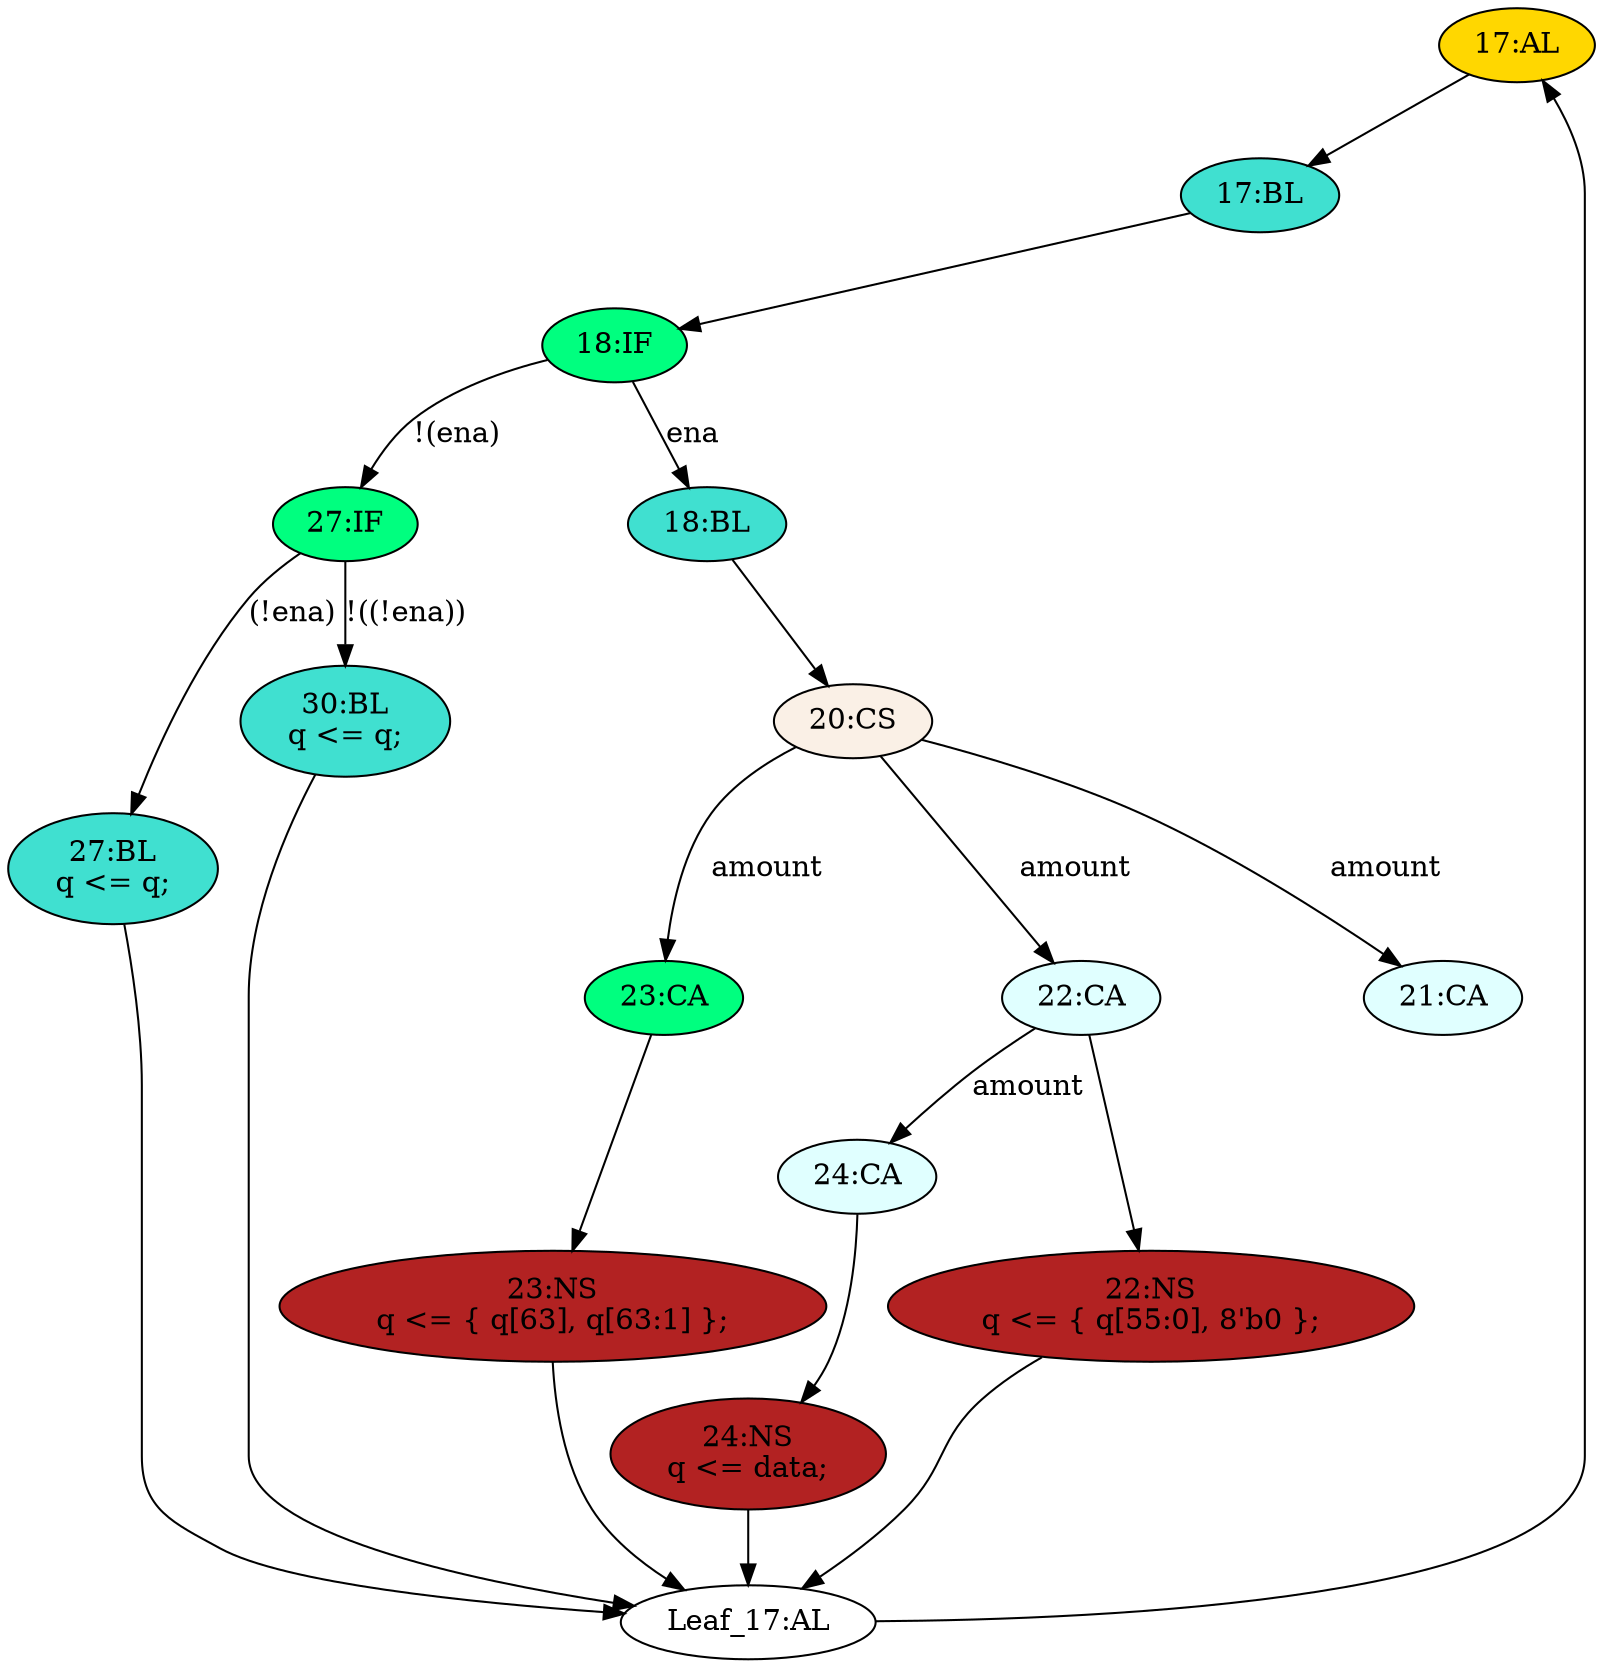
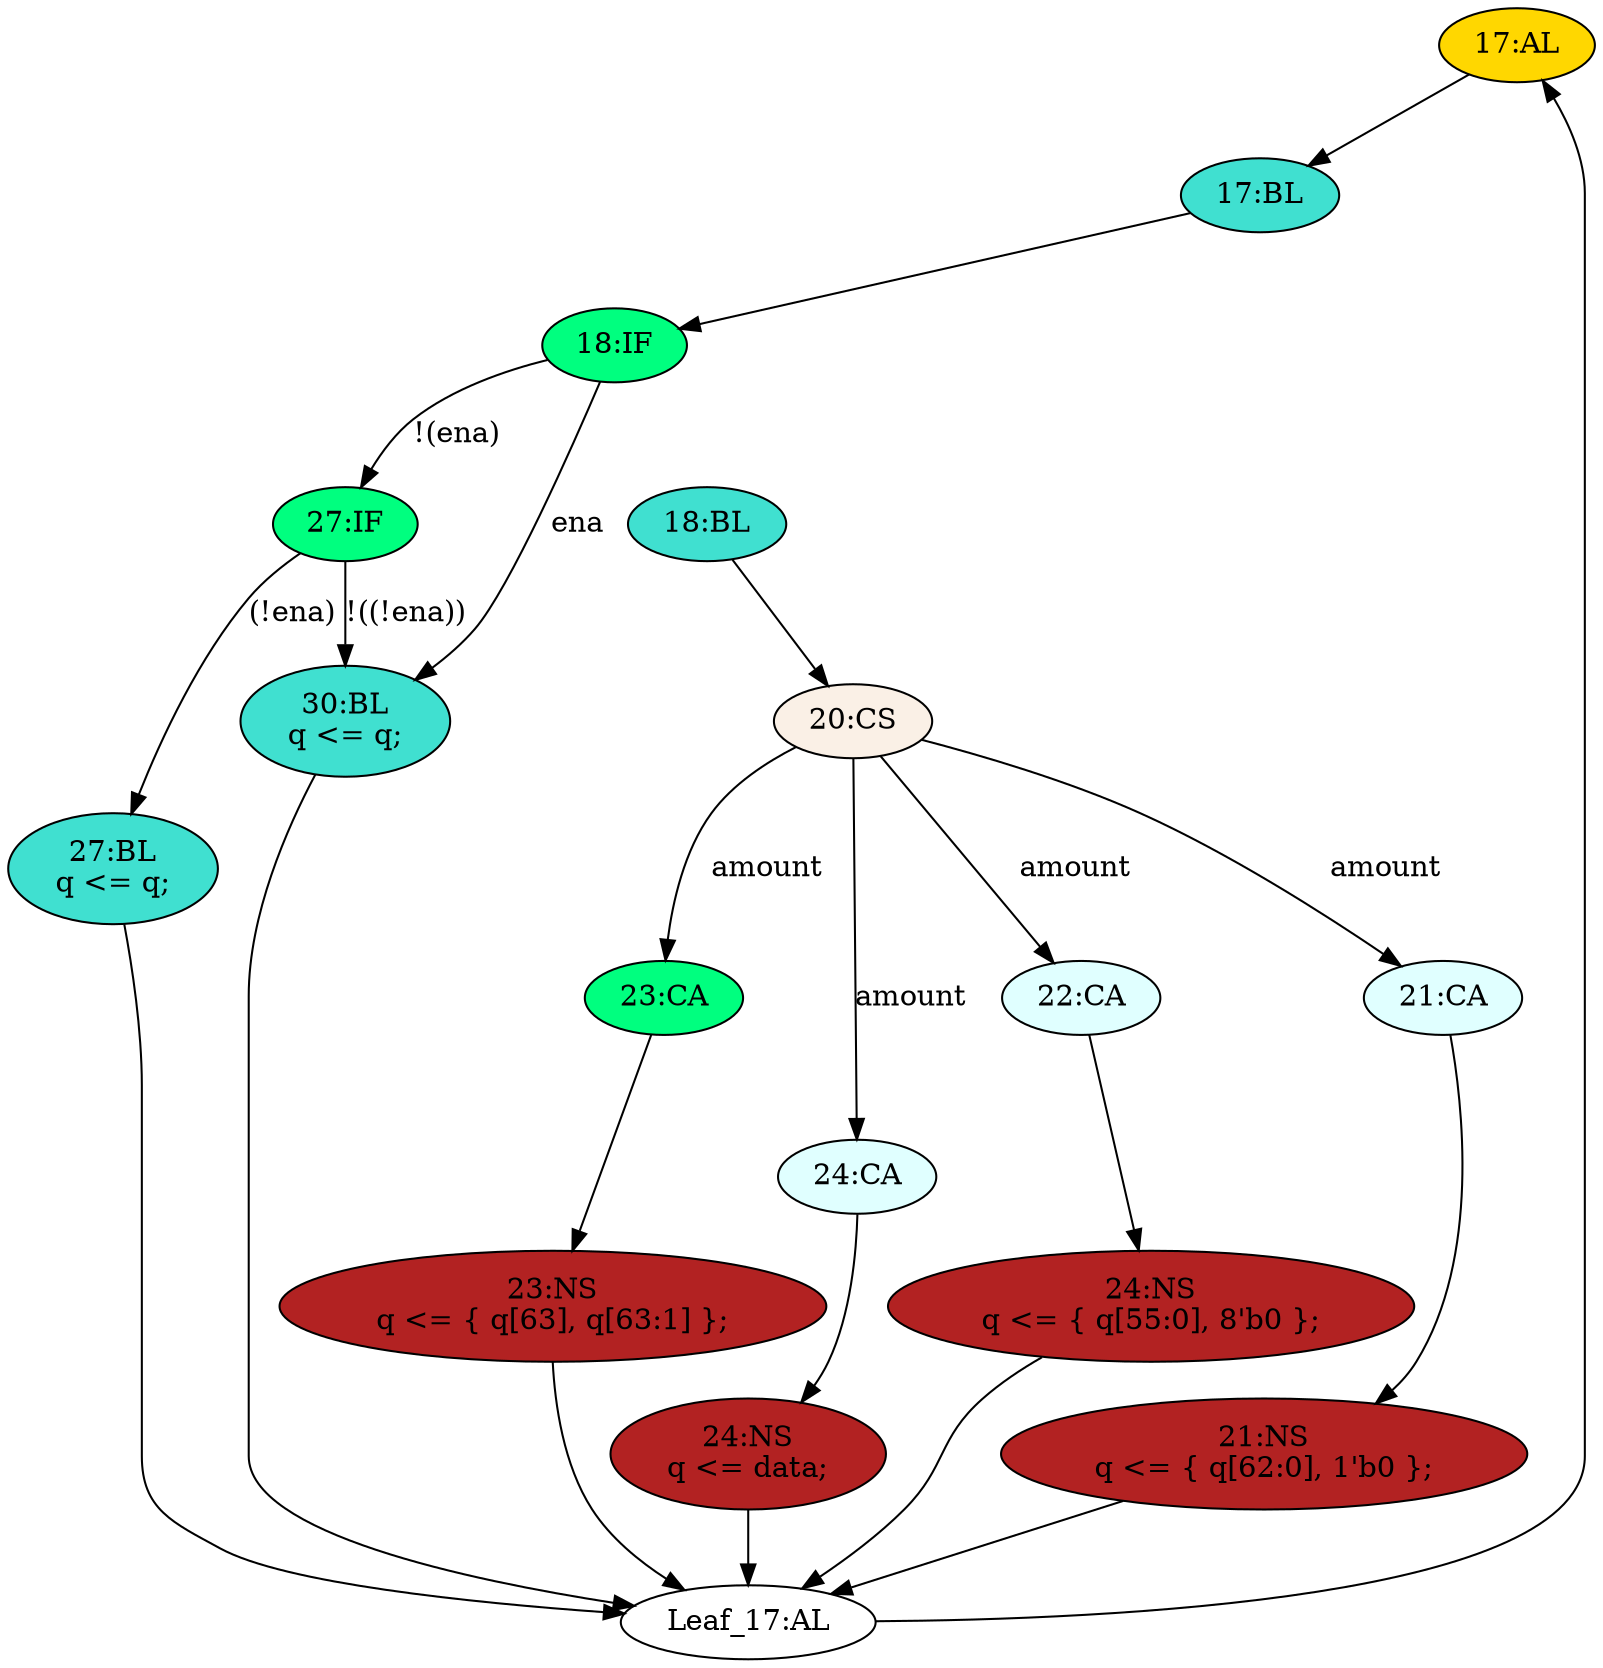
(656, 426) -> (530, 535)
(968, 1075) -> (855, 939)
(1151, 1306) -> (1151, 1306)
none -> (1264, 1454)
